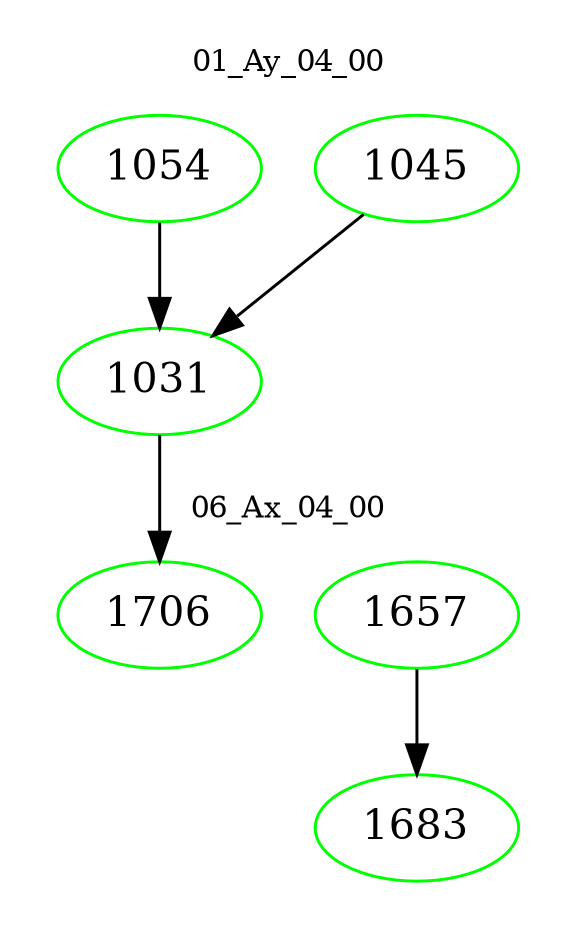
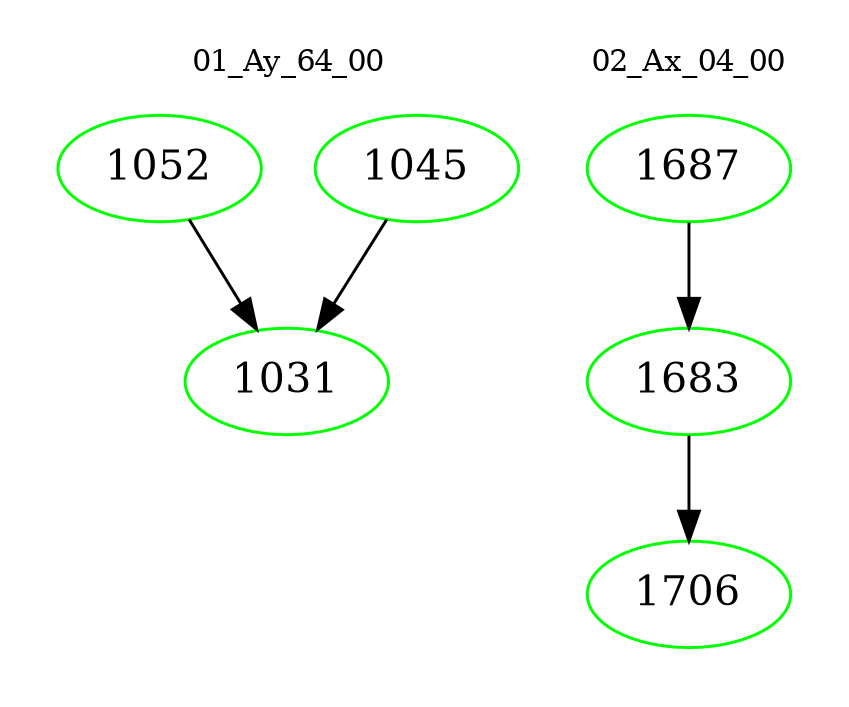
(288, 64) -> (288, 64)
(160, 169) -> (160, 169)
(160, 500) -> (689, 473)
(288, 510) -> (689, 64)
(417, 615) -> (689, 169)
